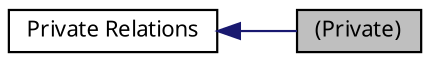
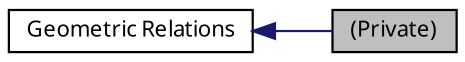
(113, 31) -> (131, 31)
